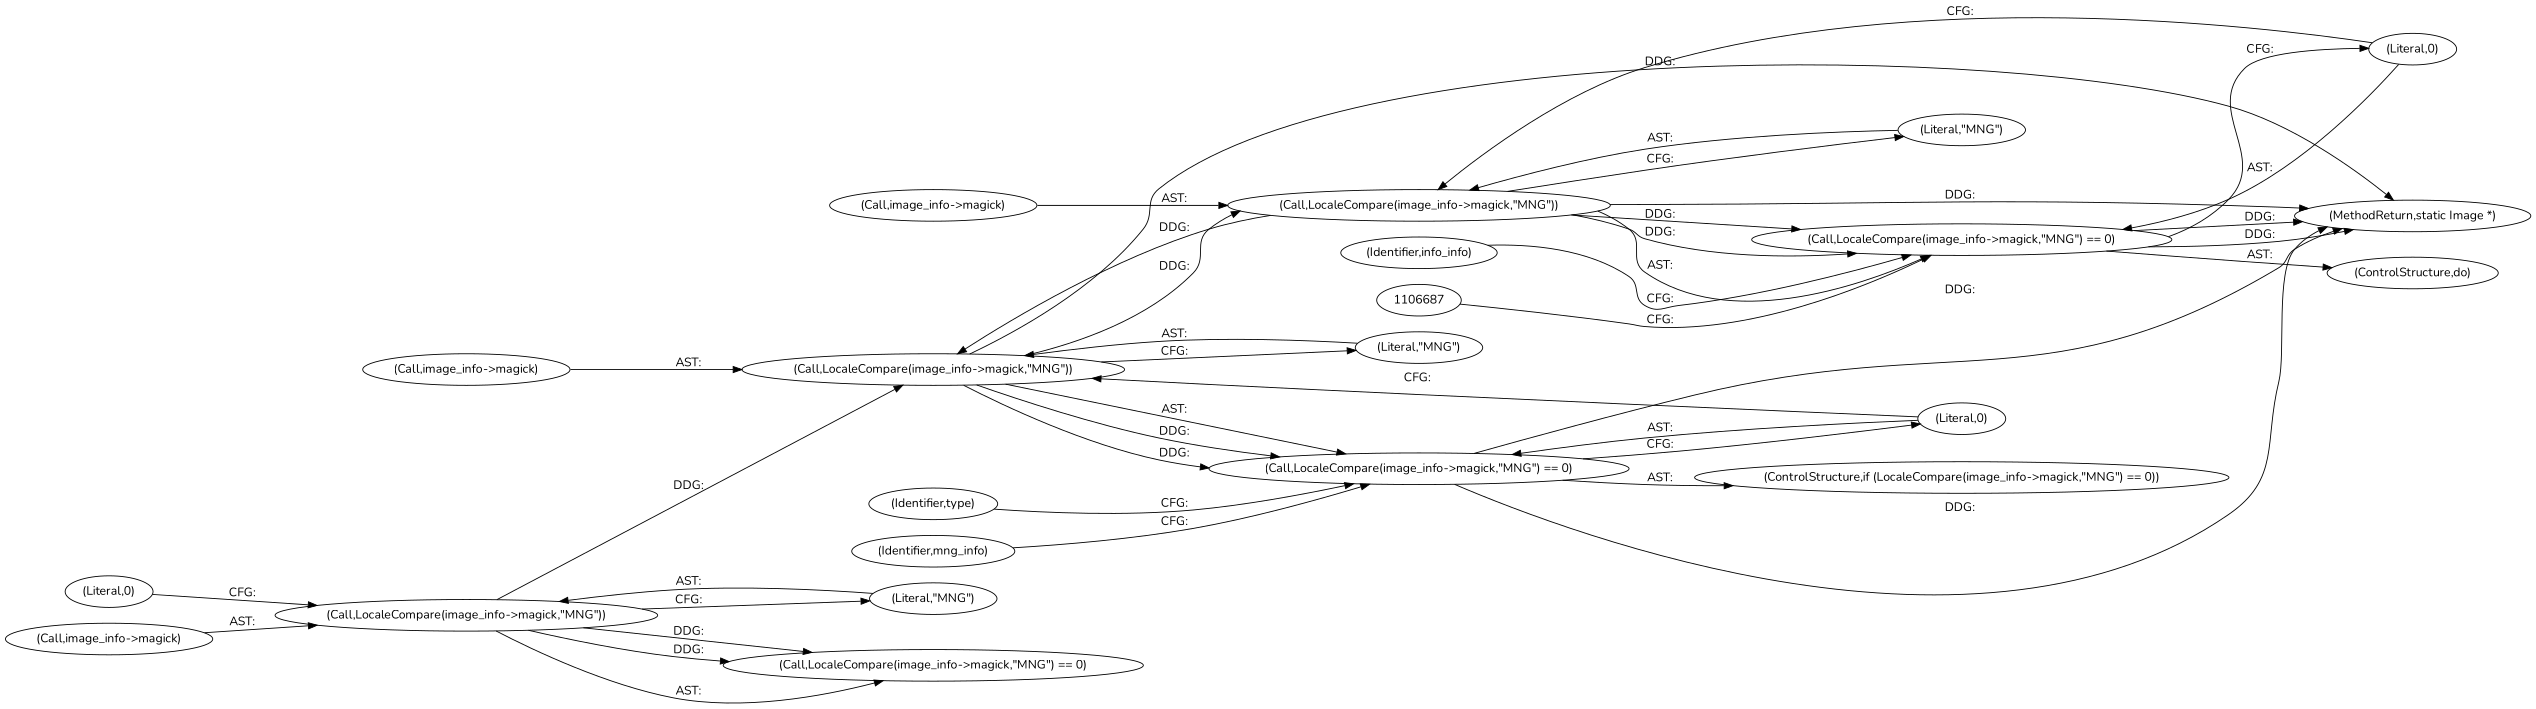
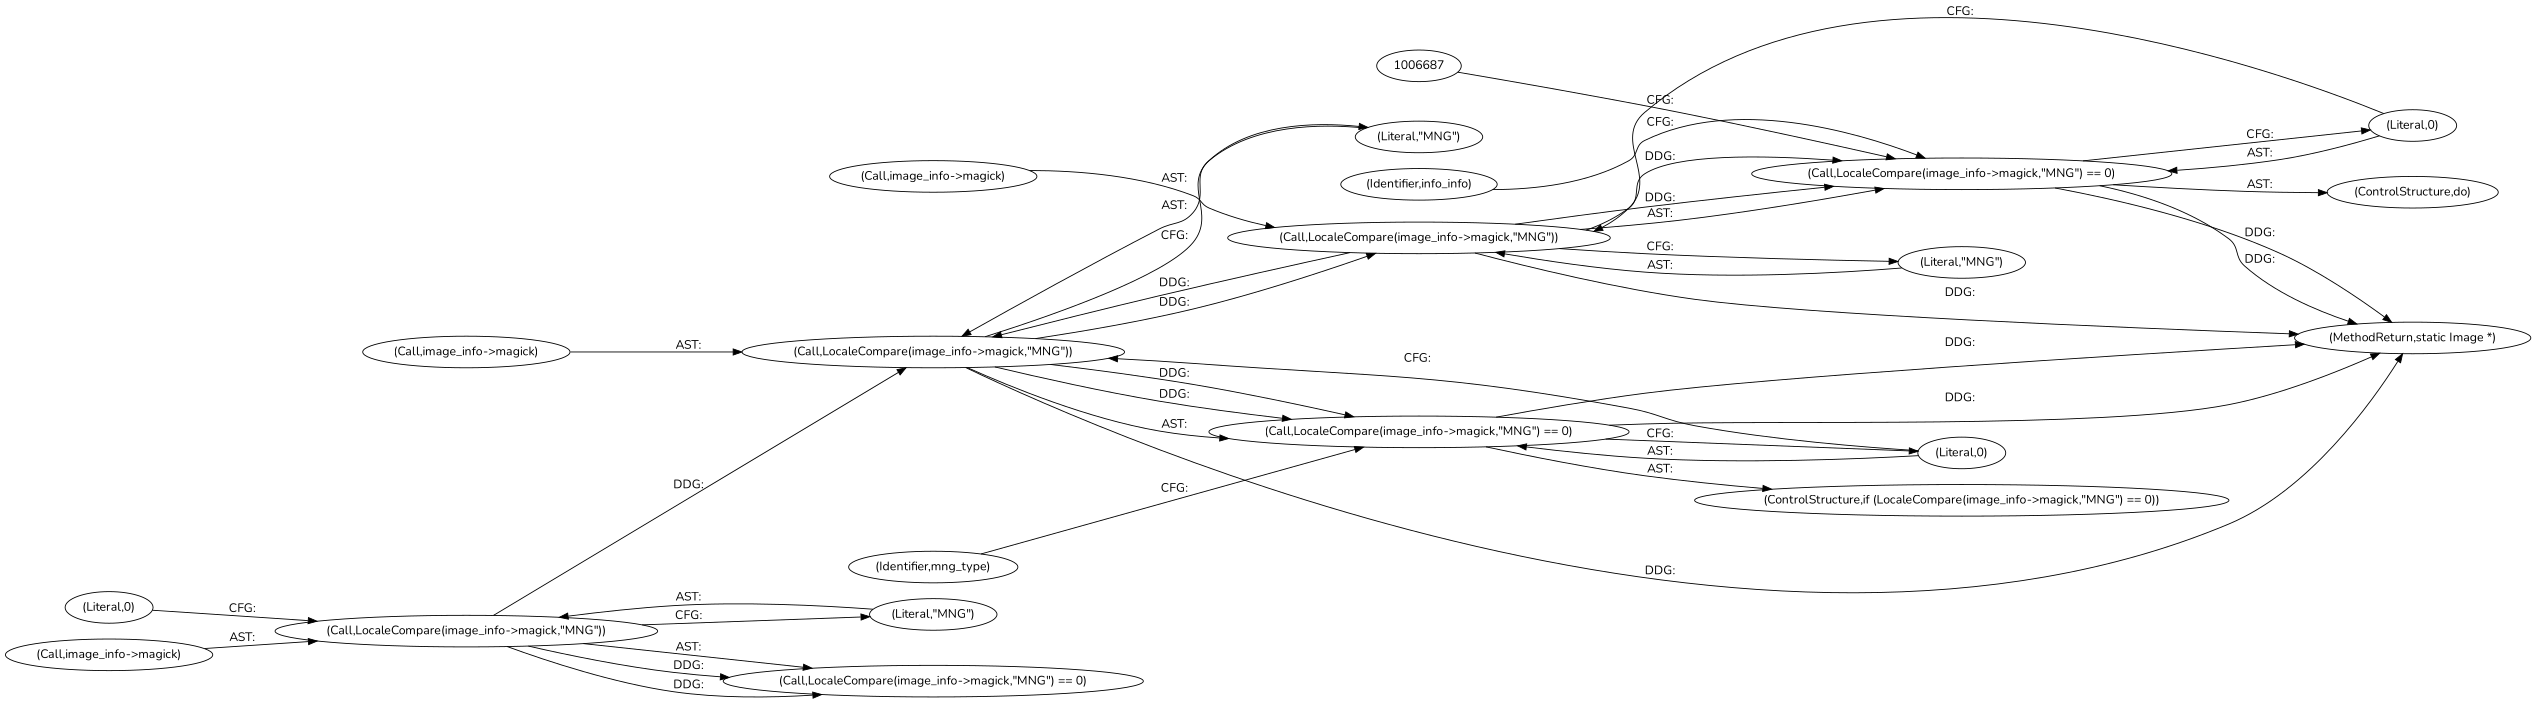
(1419, 300) -> (1419, 66)
(933, 504) -> none
(933, 551) -> (933, 567)
